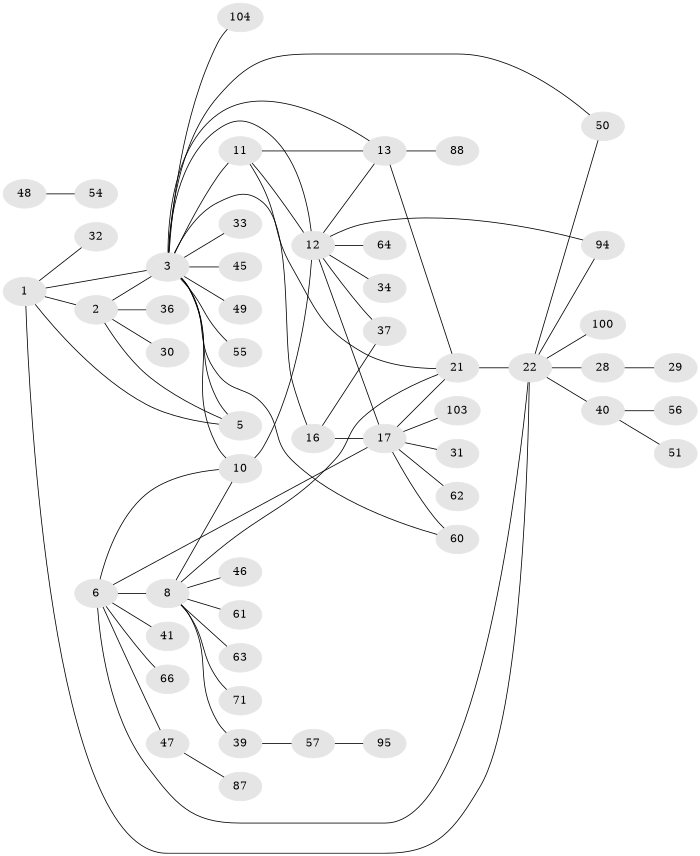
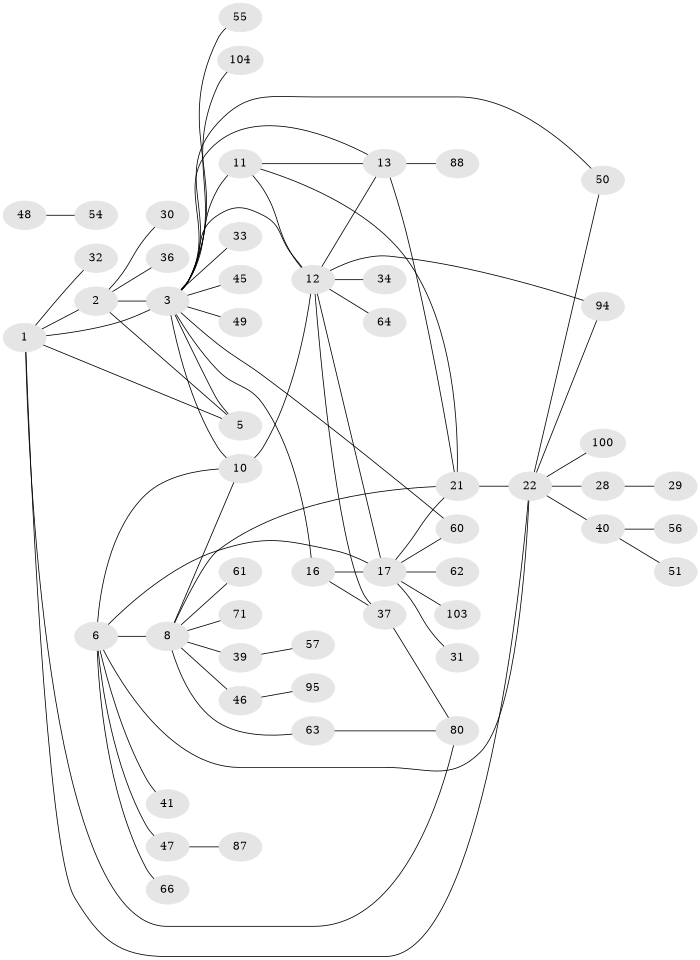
none -> (457, 731)
(349, 744) -> (277, 694)
